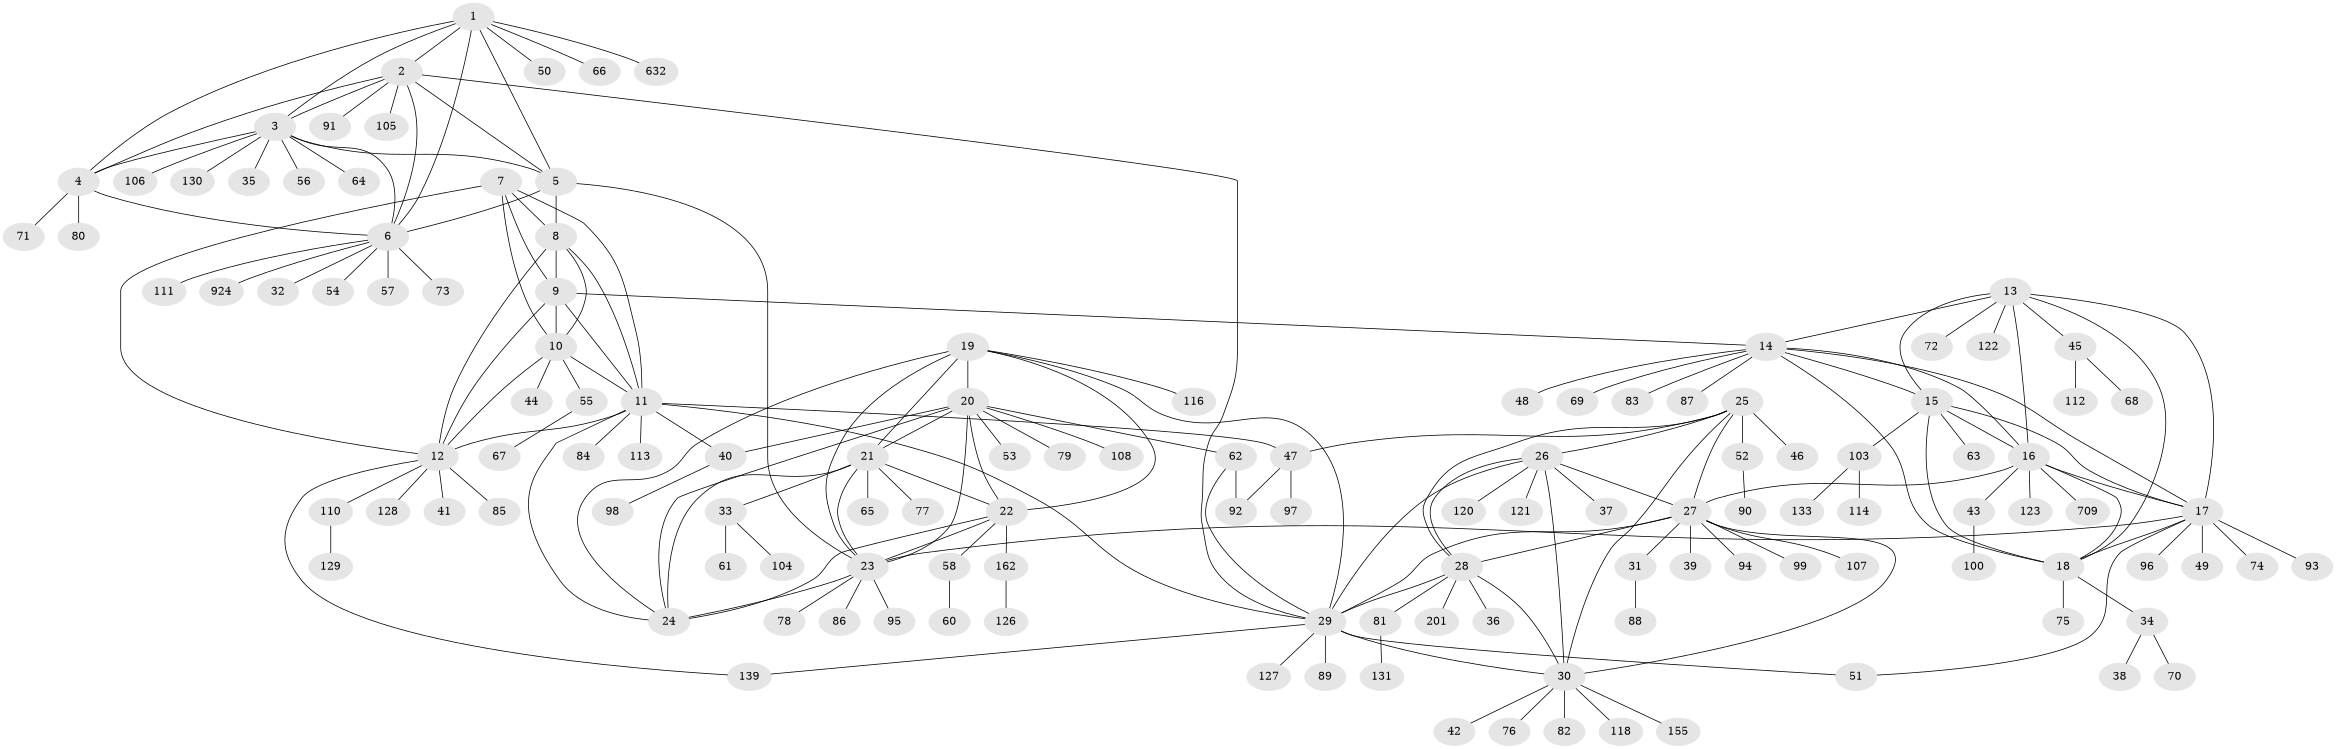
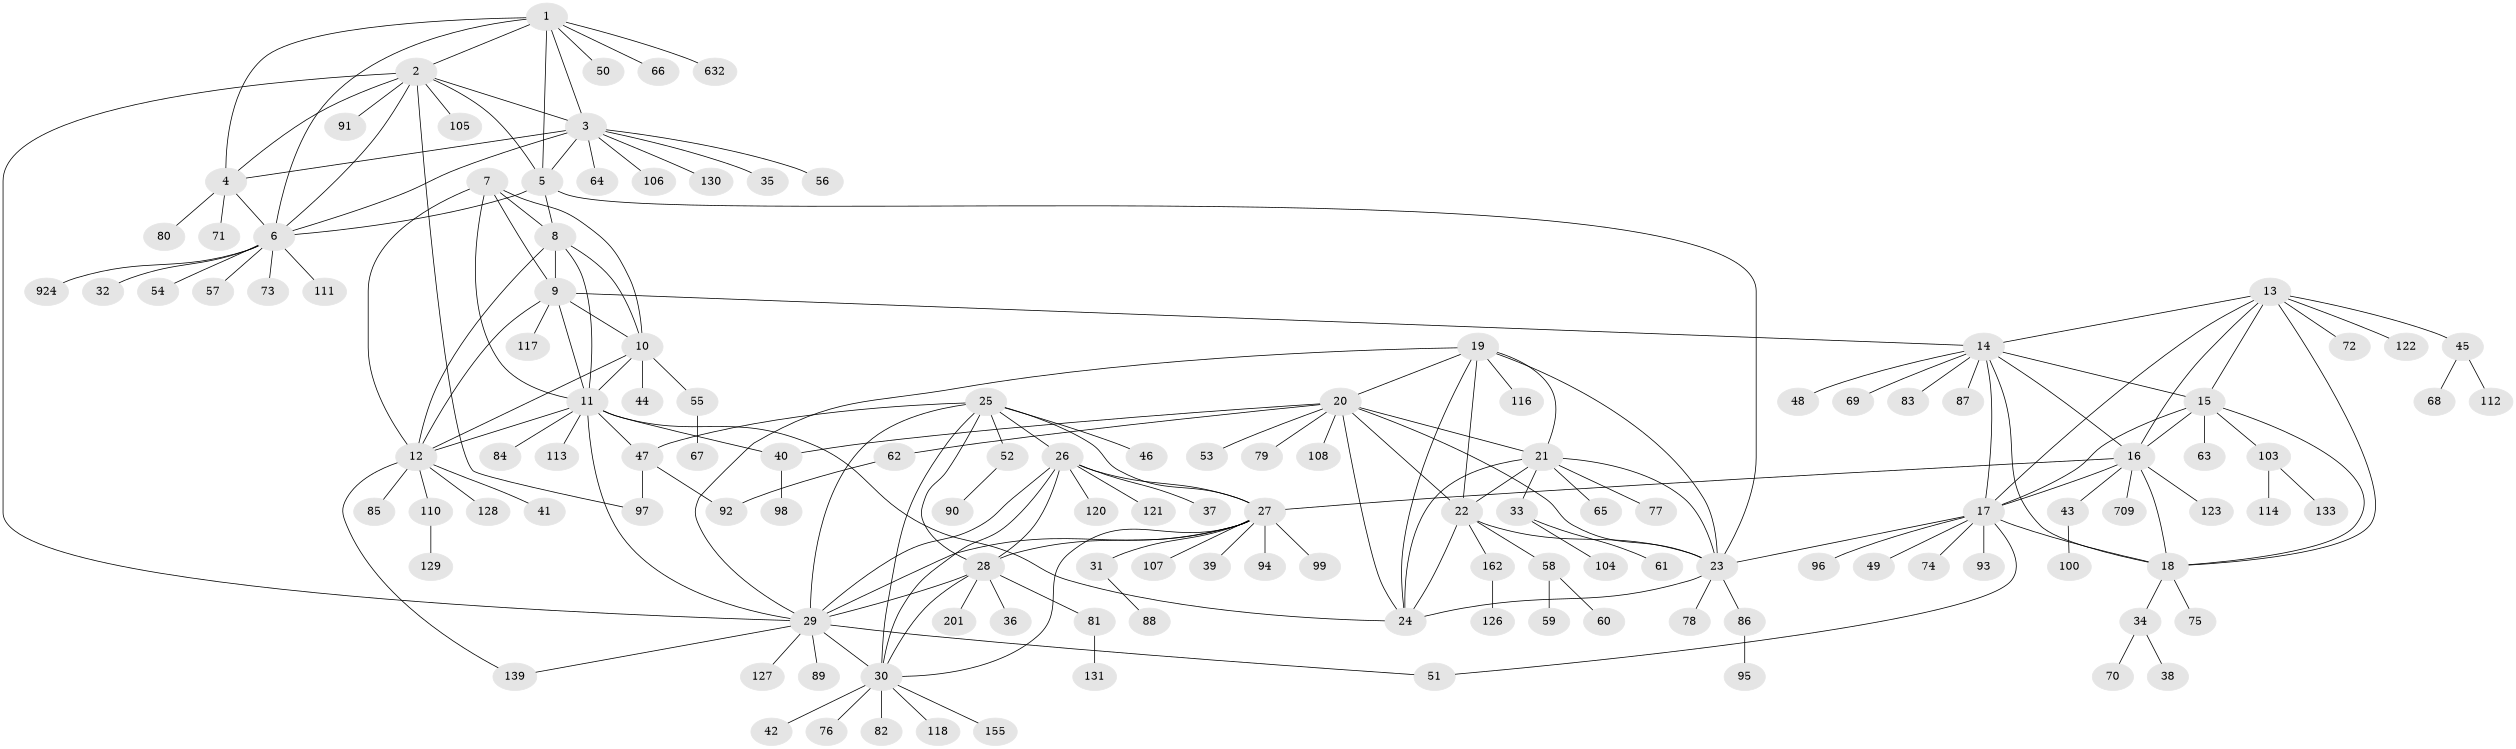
none -> (528, 347)
none -> (445, 357)
(1229, 556) -> (841, 477)
(881, 594) -> (1745, 649)
none -> (1549, 622)
